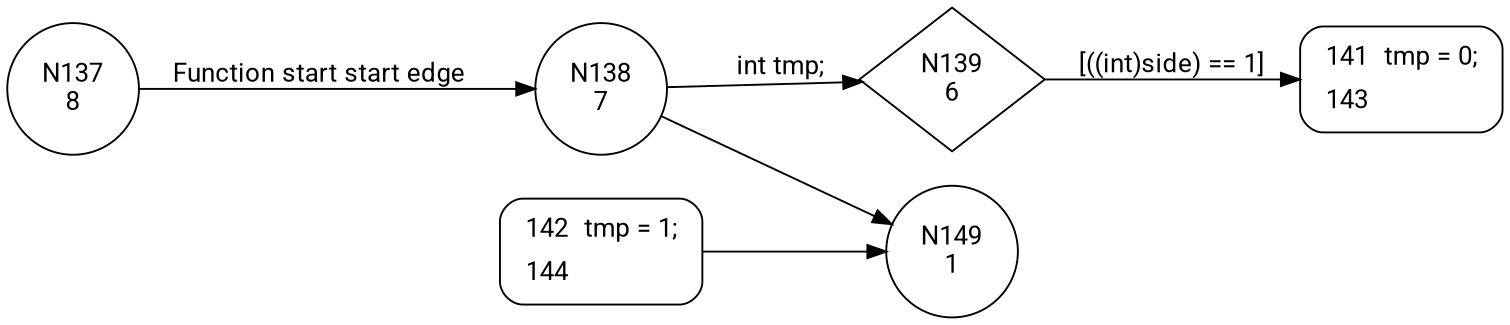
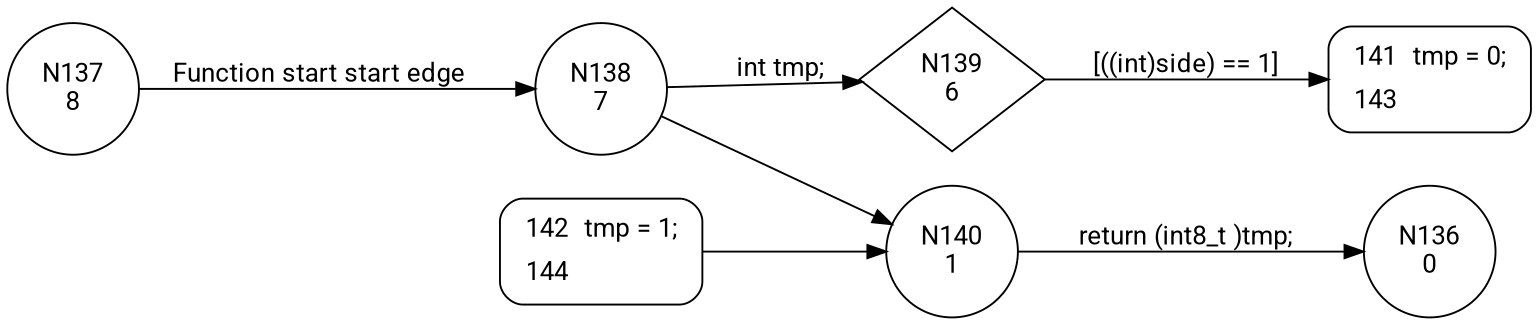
(952, 252) -> (952, 252)
none -> (1430, 252)
